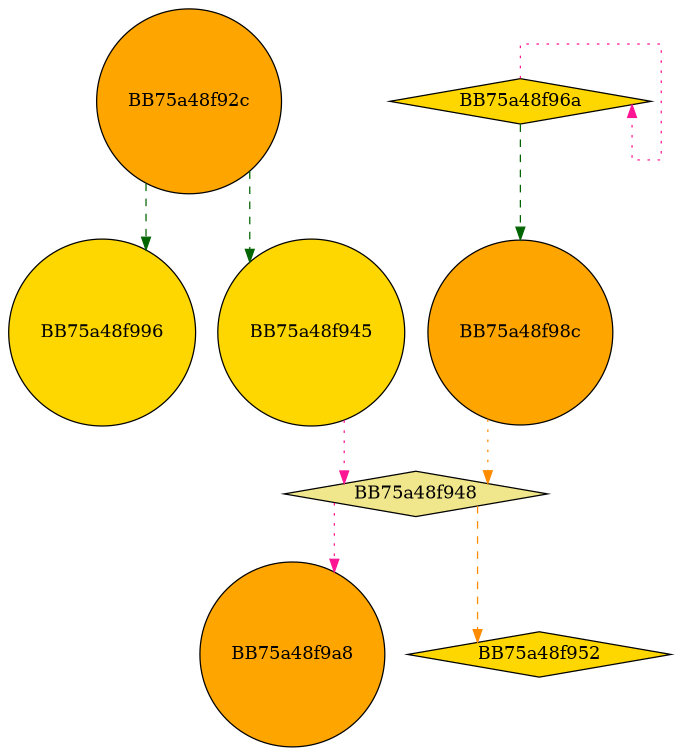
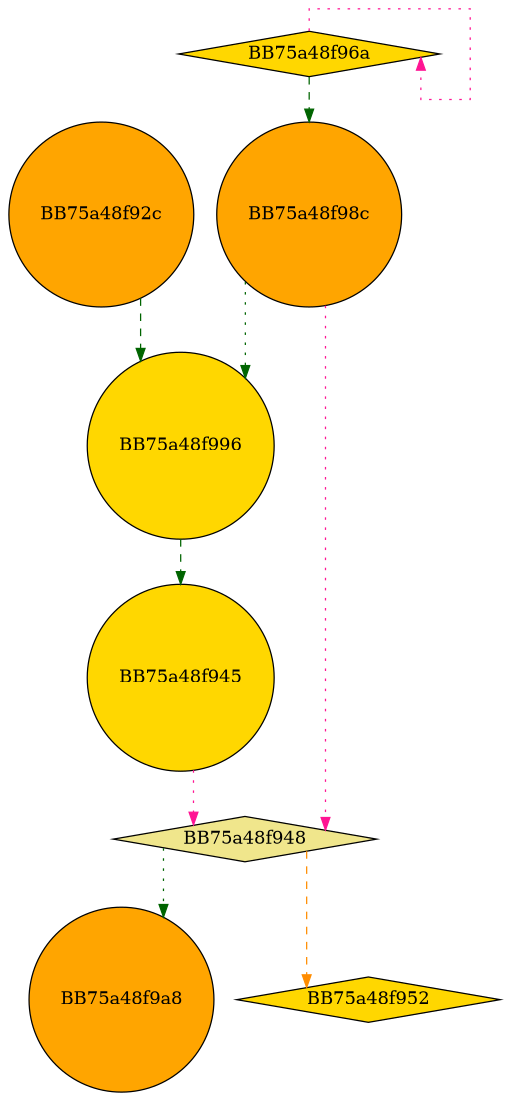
(250, 210) -> (181, 555)
none -> (245, 324)
(488, 445) -> (325, 562)
(334, 531) -> (163, 876)
